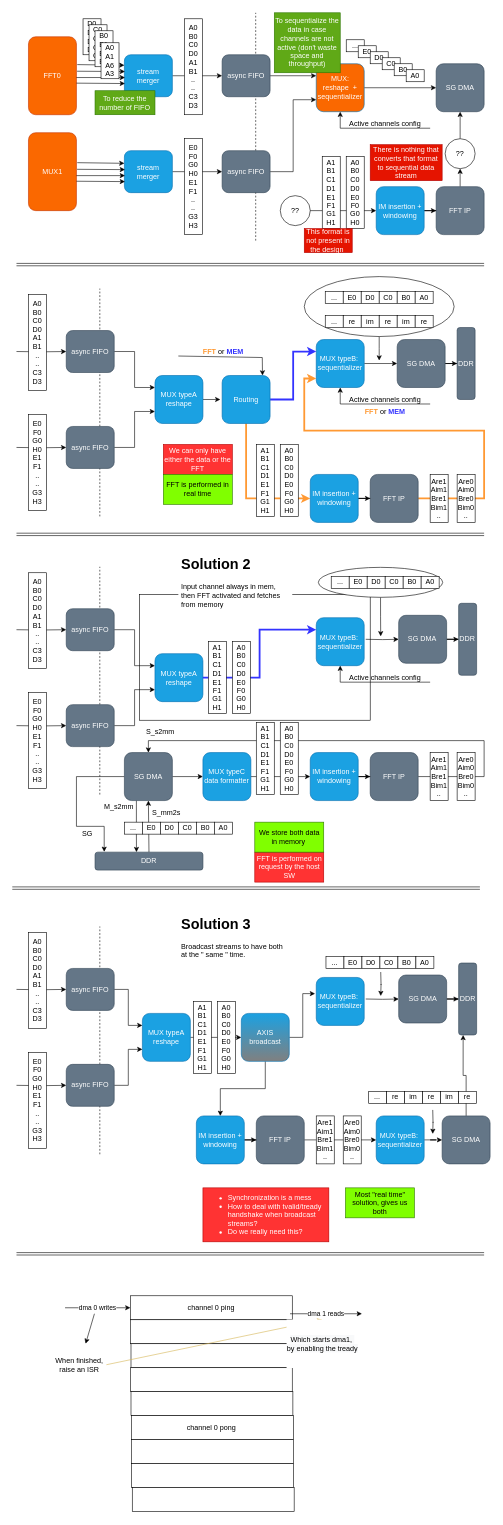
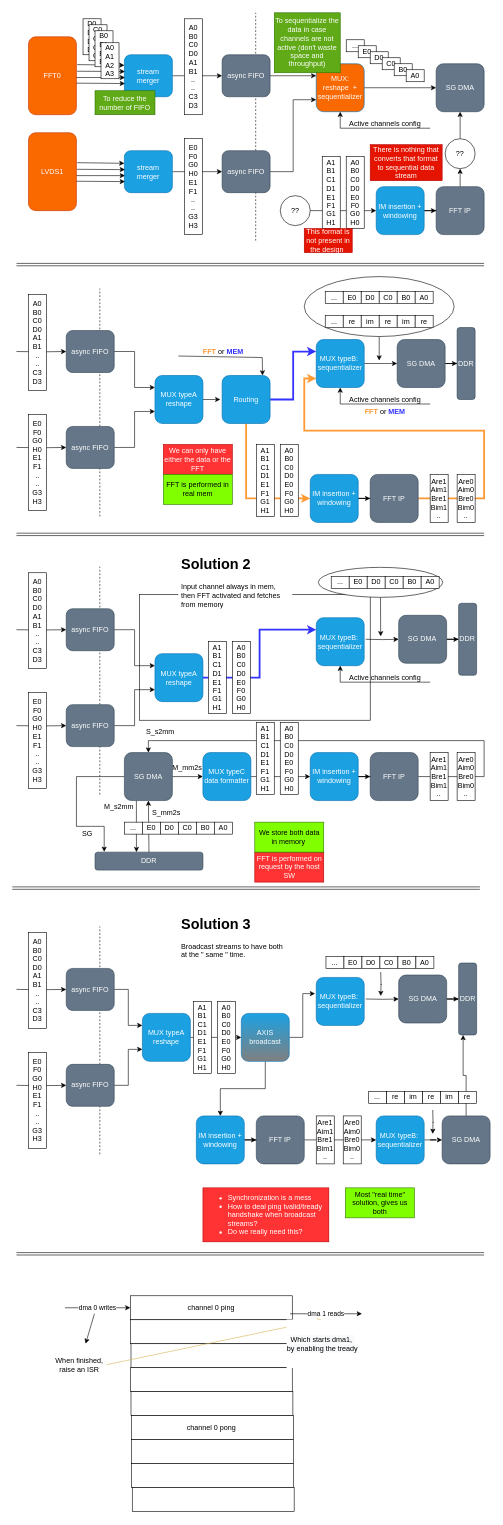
(110, 60) -> (110, 60)
(53, 171) -> (53, 171)
(198, 489) -> (198, 489)
none -> (188, 768)
(267, 1215) -> (267, 1215)
